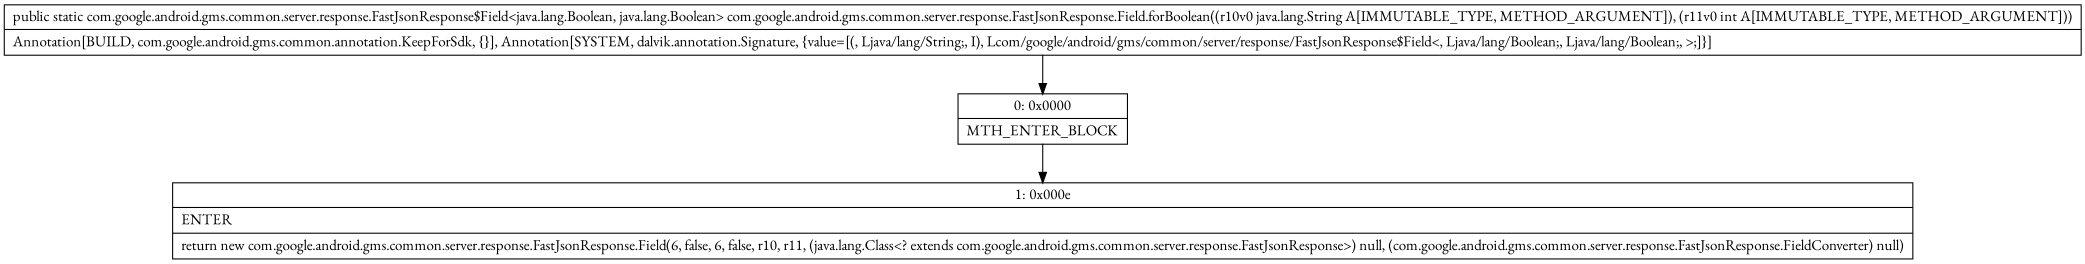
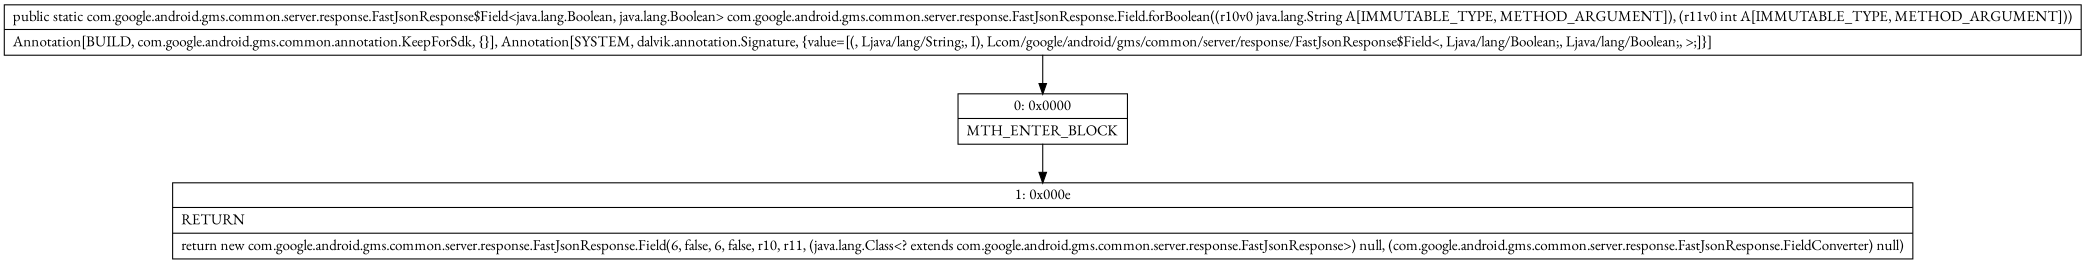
(207, 220) -> (213, 220)
